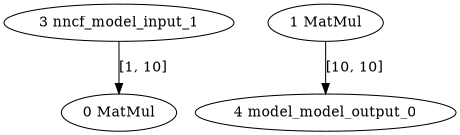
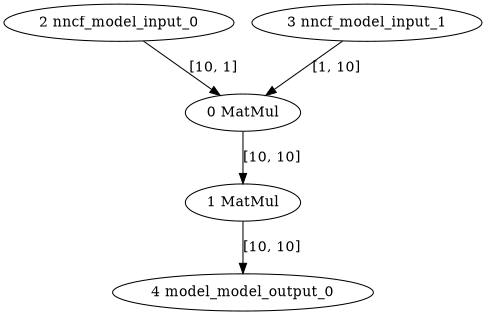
none -> (119, 23)
none -> (243, 152)
